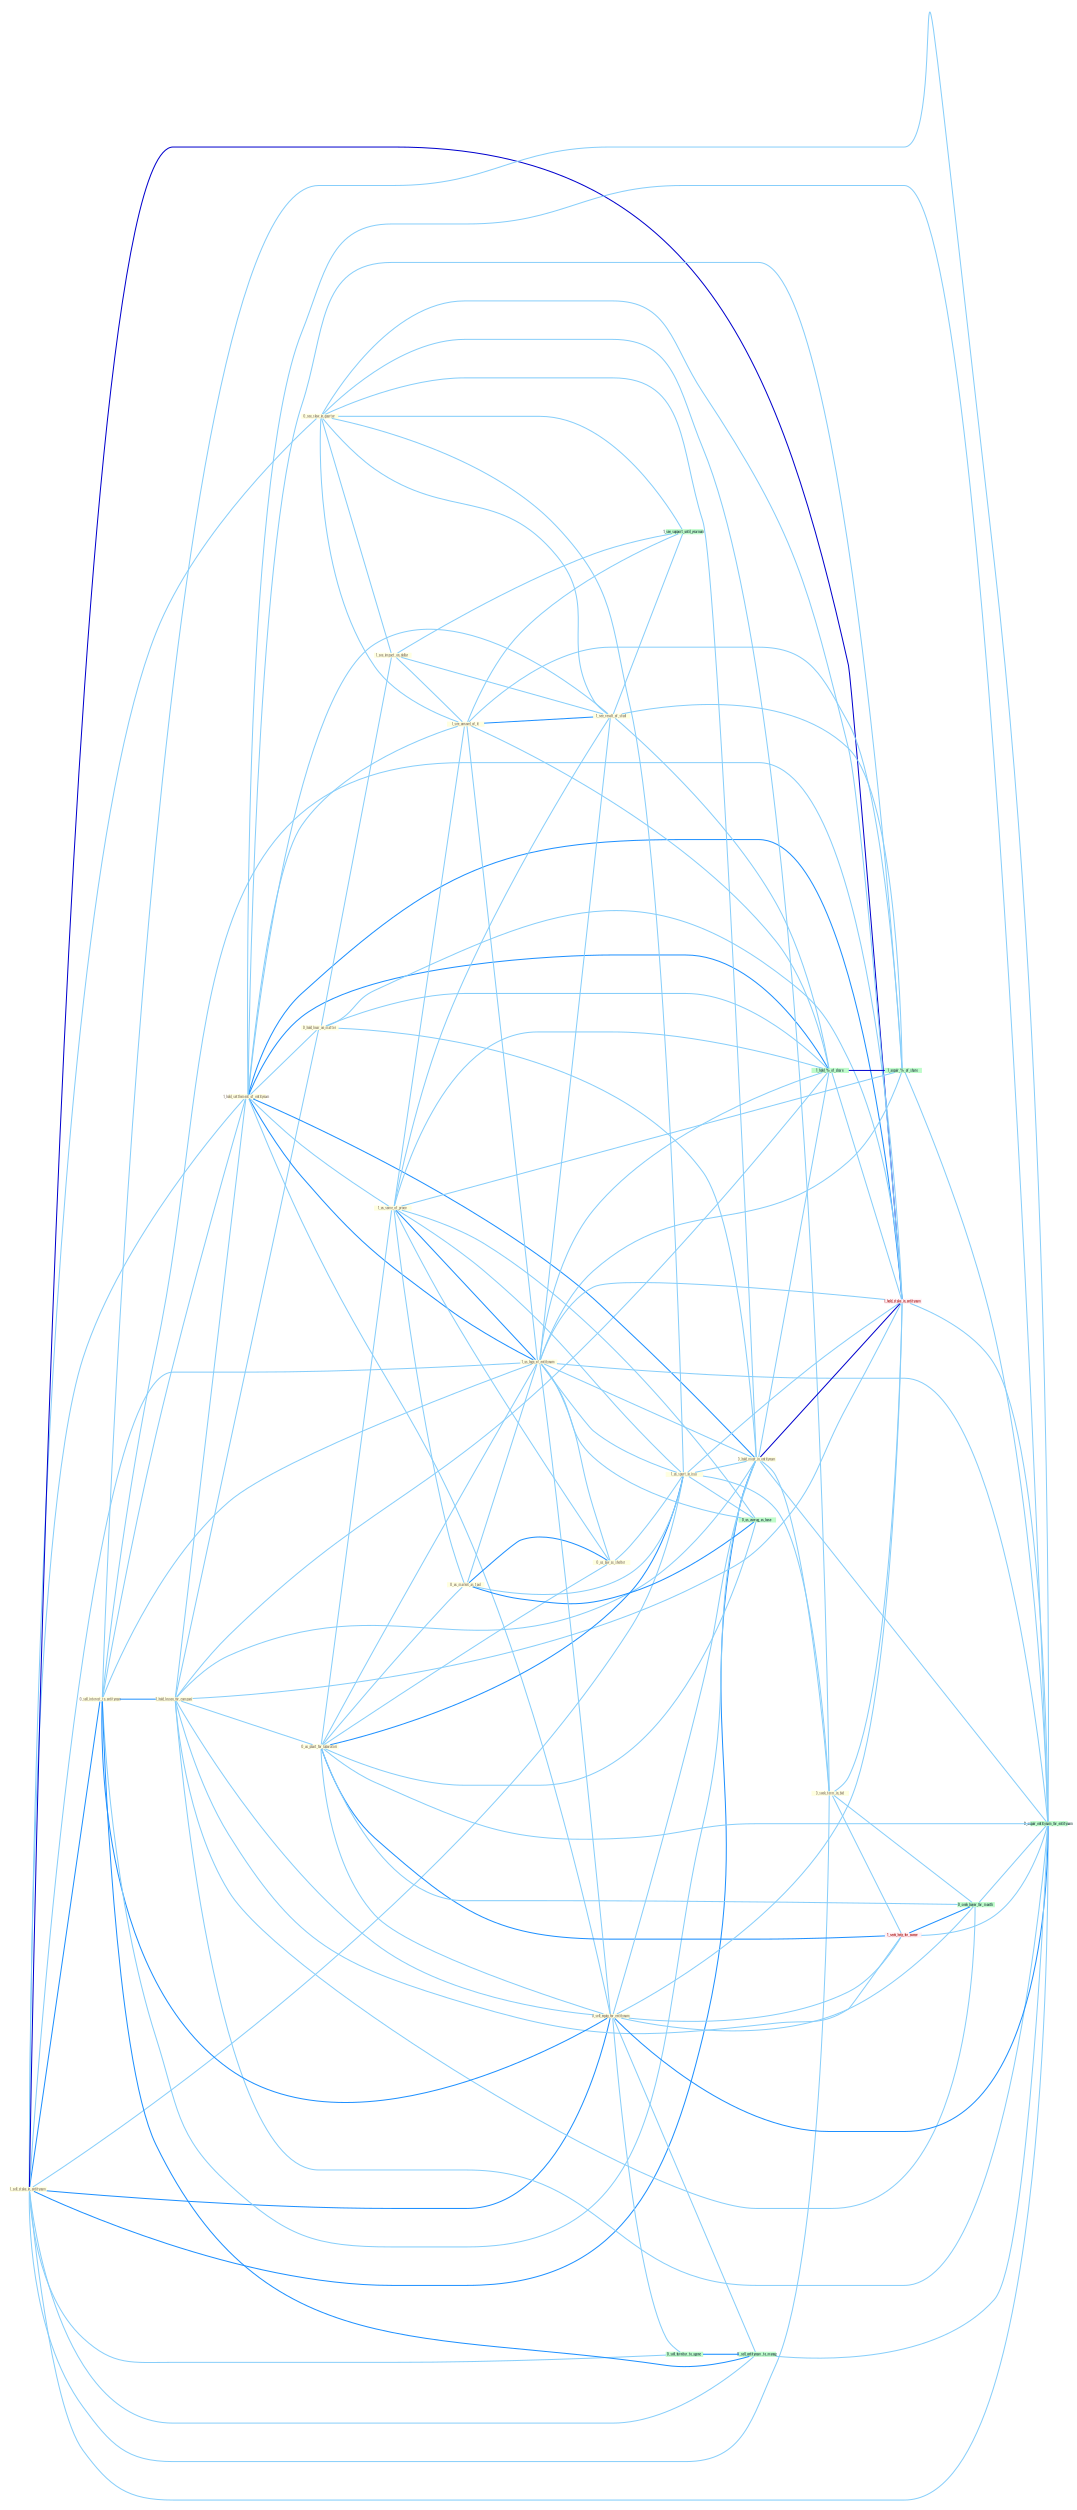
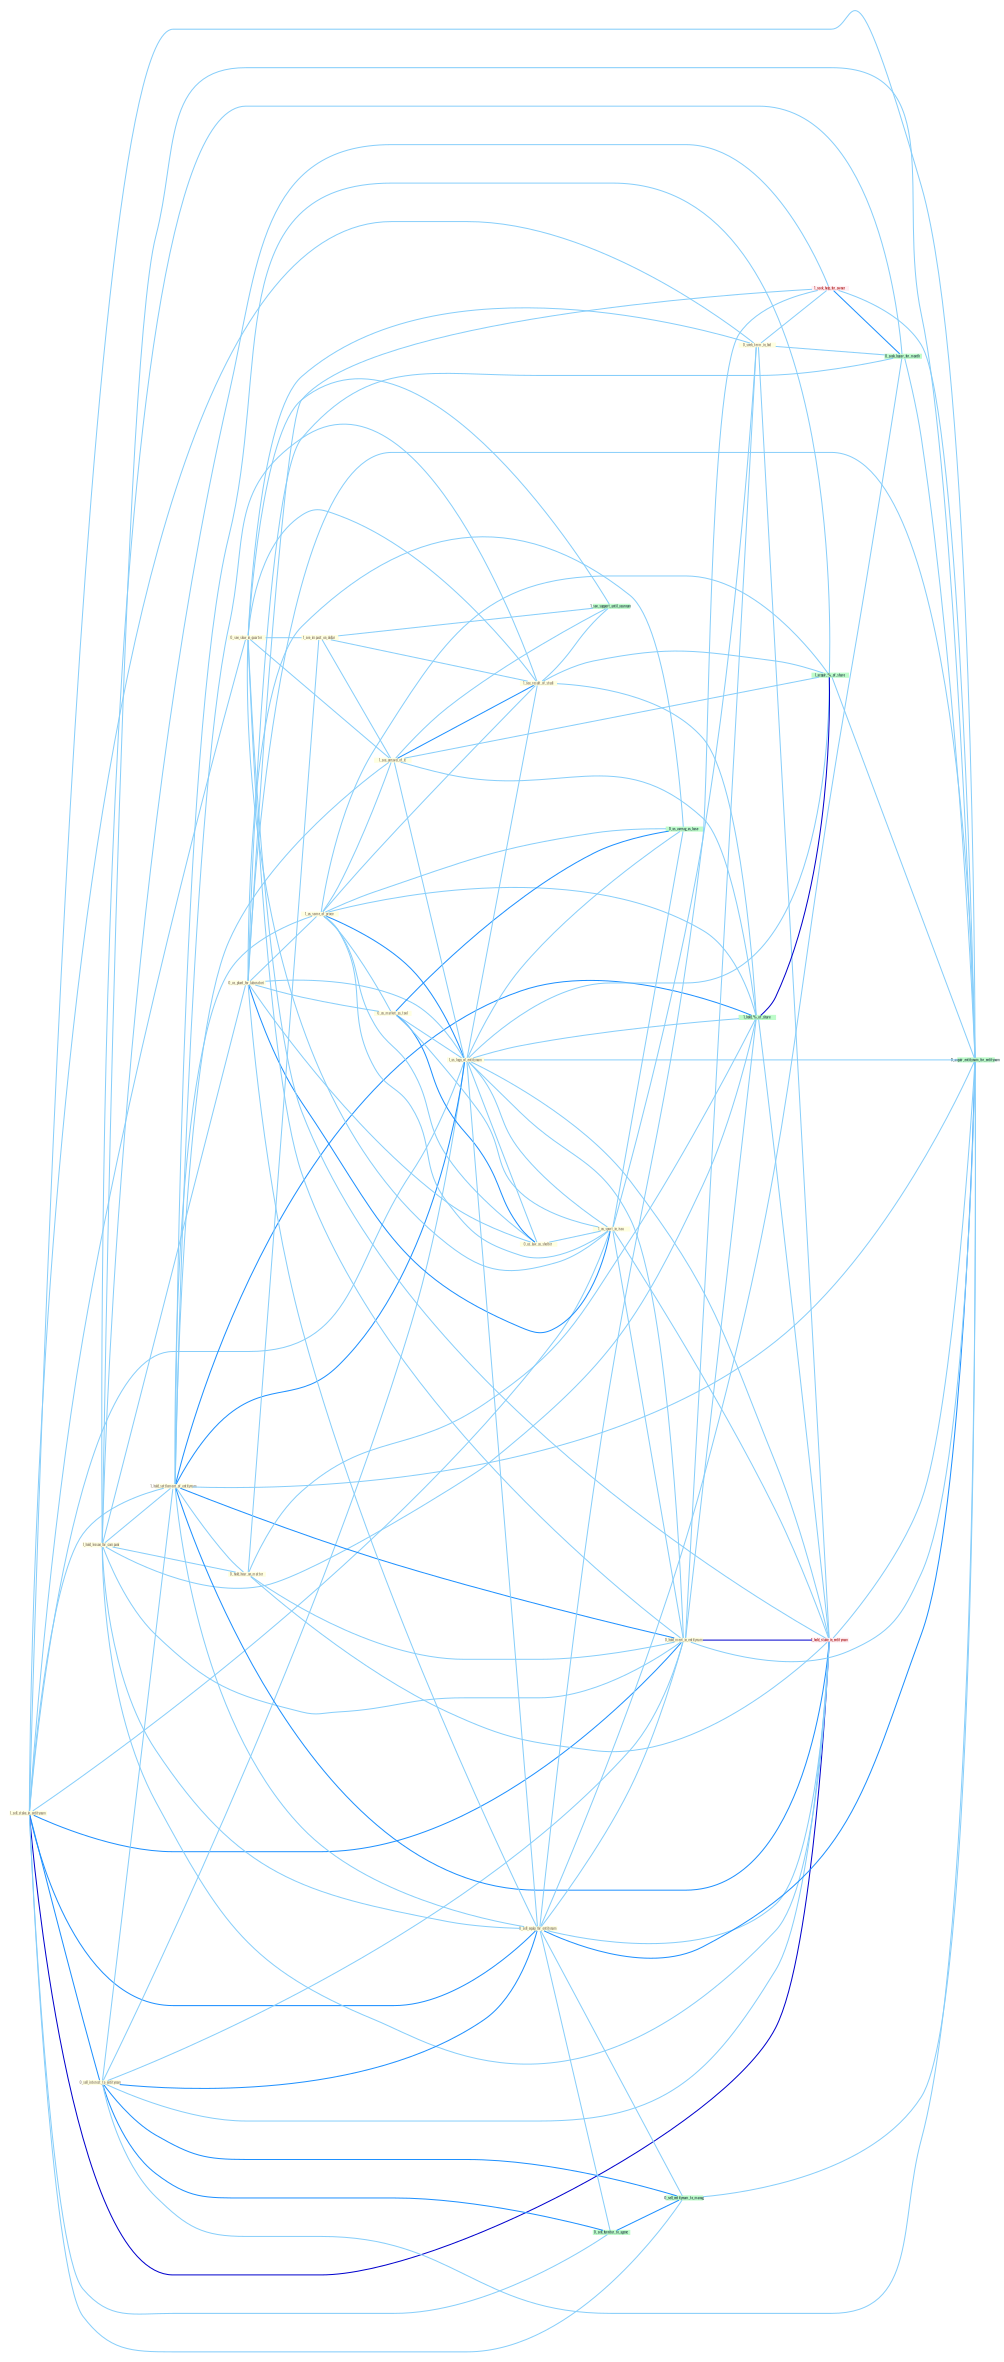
(138, 1699) -> (326, 2198)
(563, 1937) -> (295, 426)
